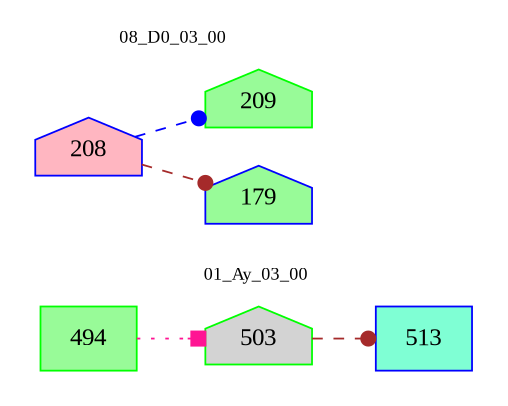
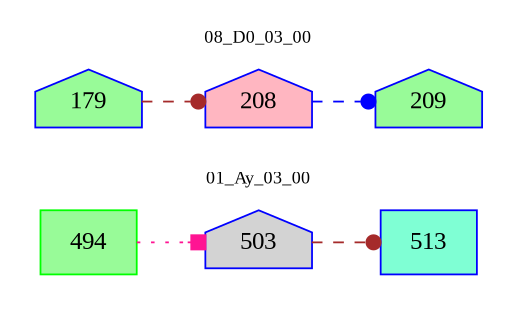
(259, 102) -> (429, 102)
(170, 173) -> (166, 102)
(259, 339) -> (259, 242)
